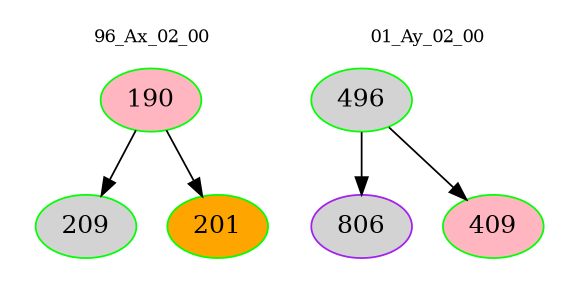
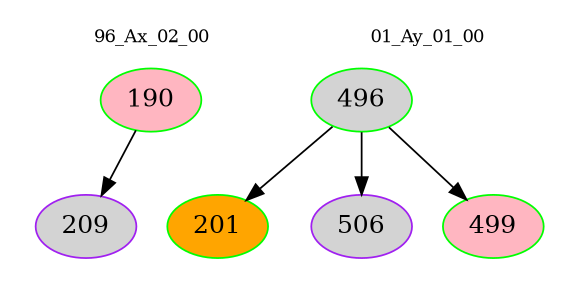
(427, 38) -> (427, 38)
(180, 155) -> (309, 147)
(86, 226) -> (86, 226)
(362, 226) -> (362, 226)
(493, 226) -> (493, 226)
